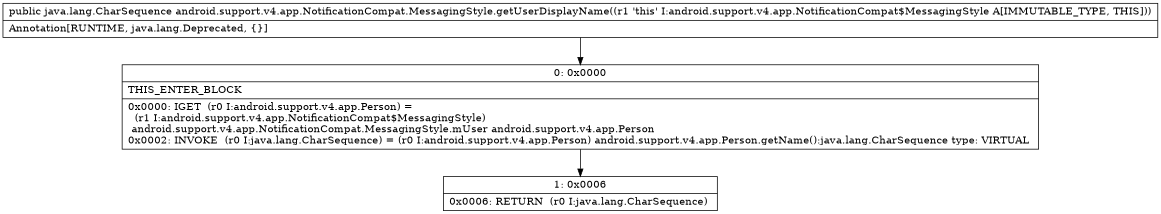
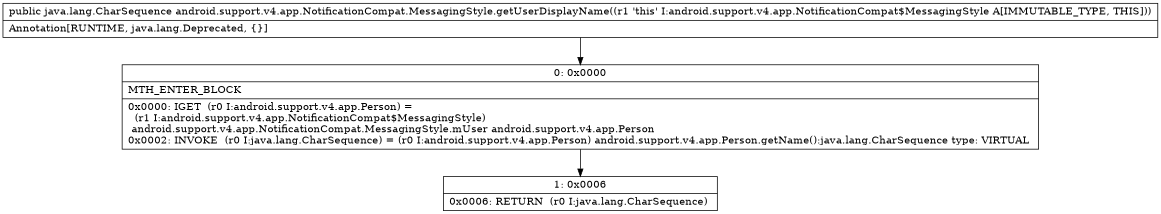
(185, 90) -> (185, 90)
